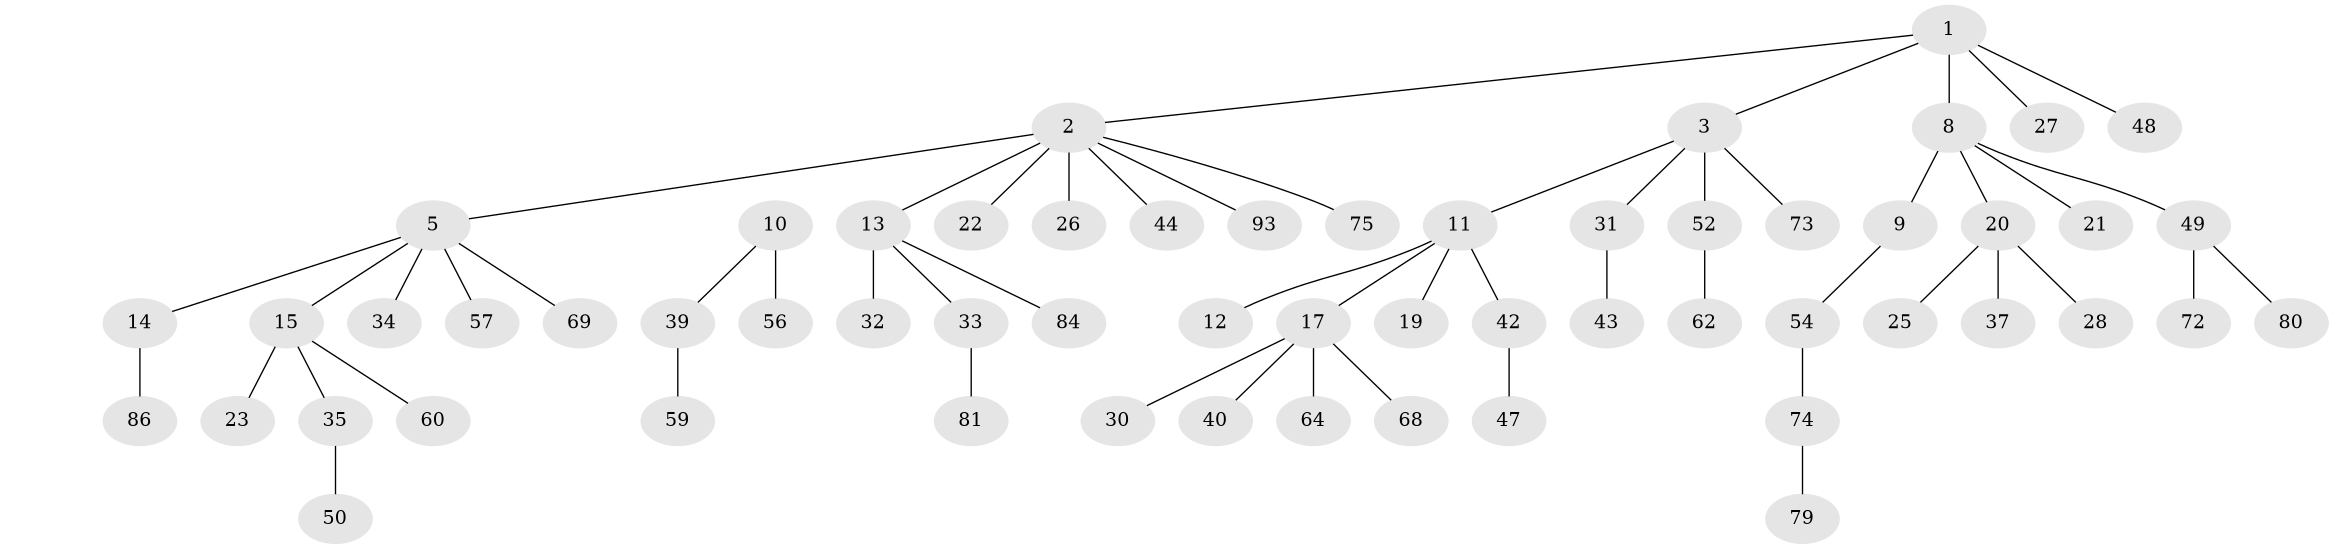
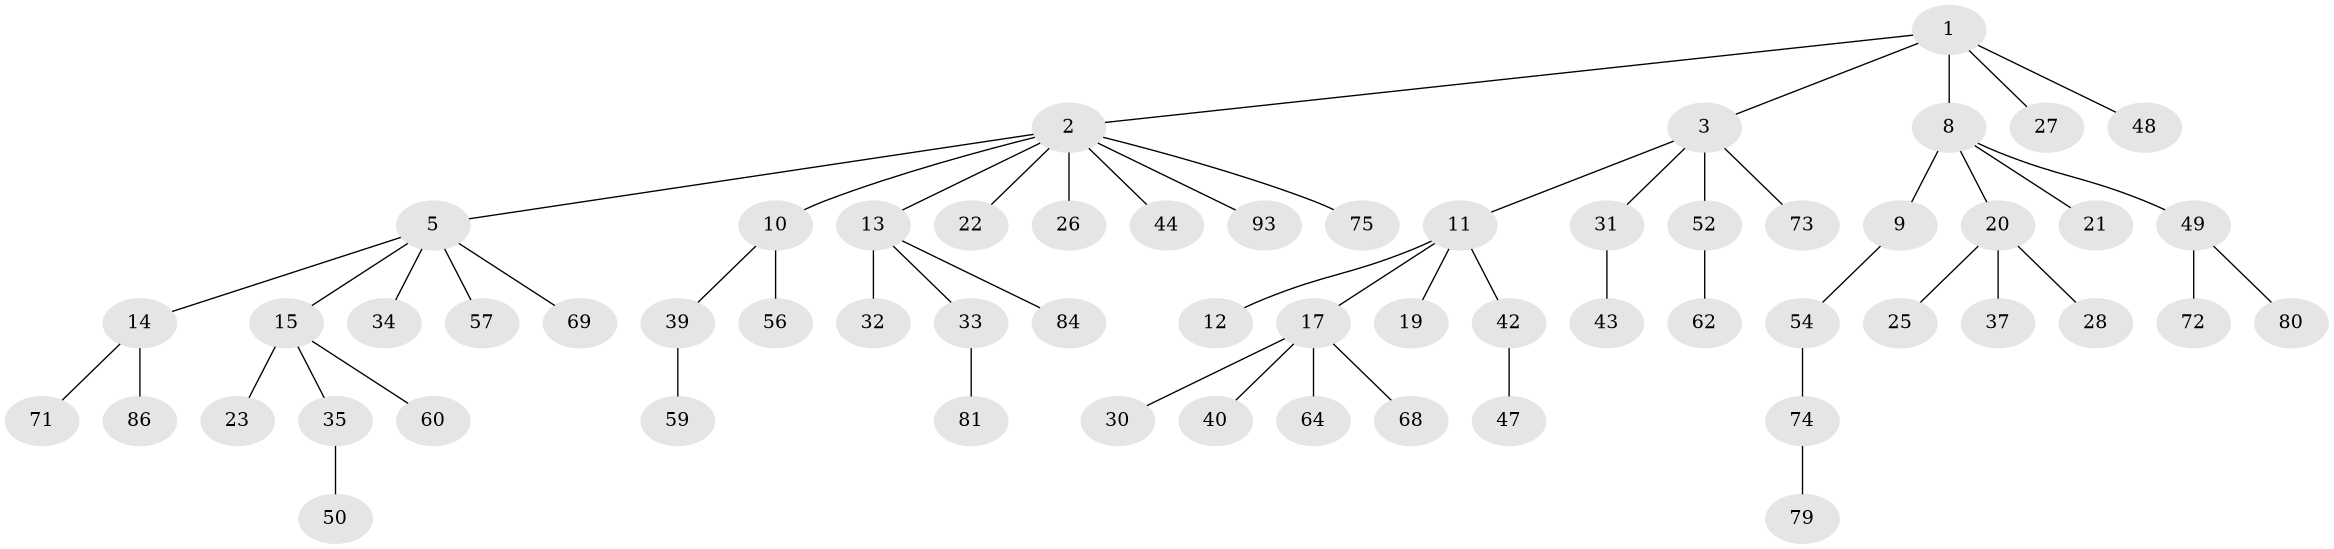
none -> (918, 169)
none -> (42, 421)
